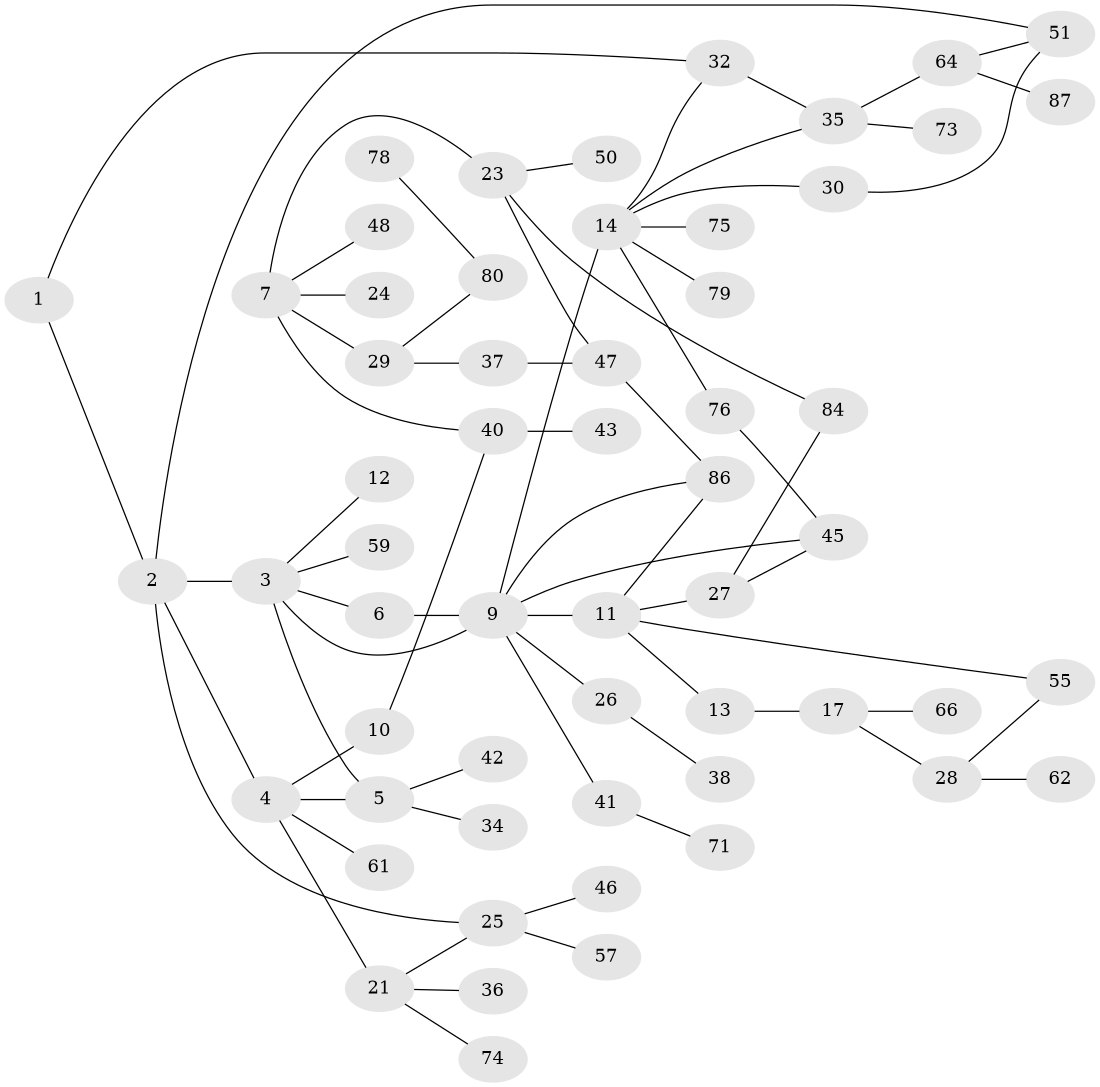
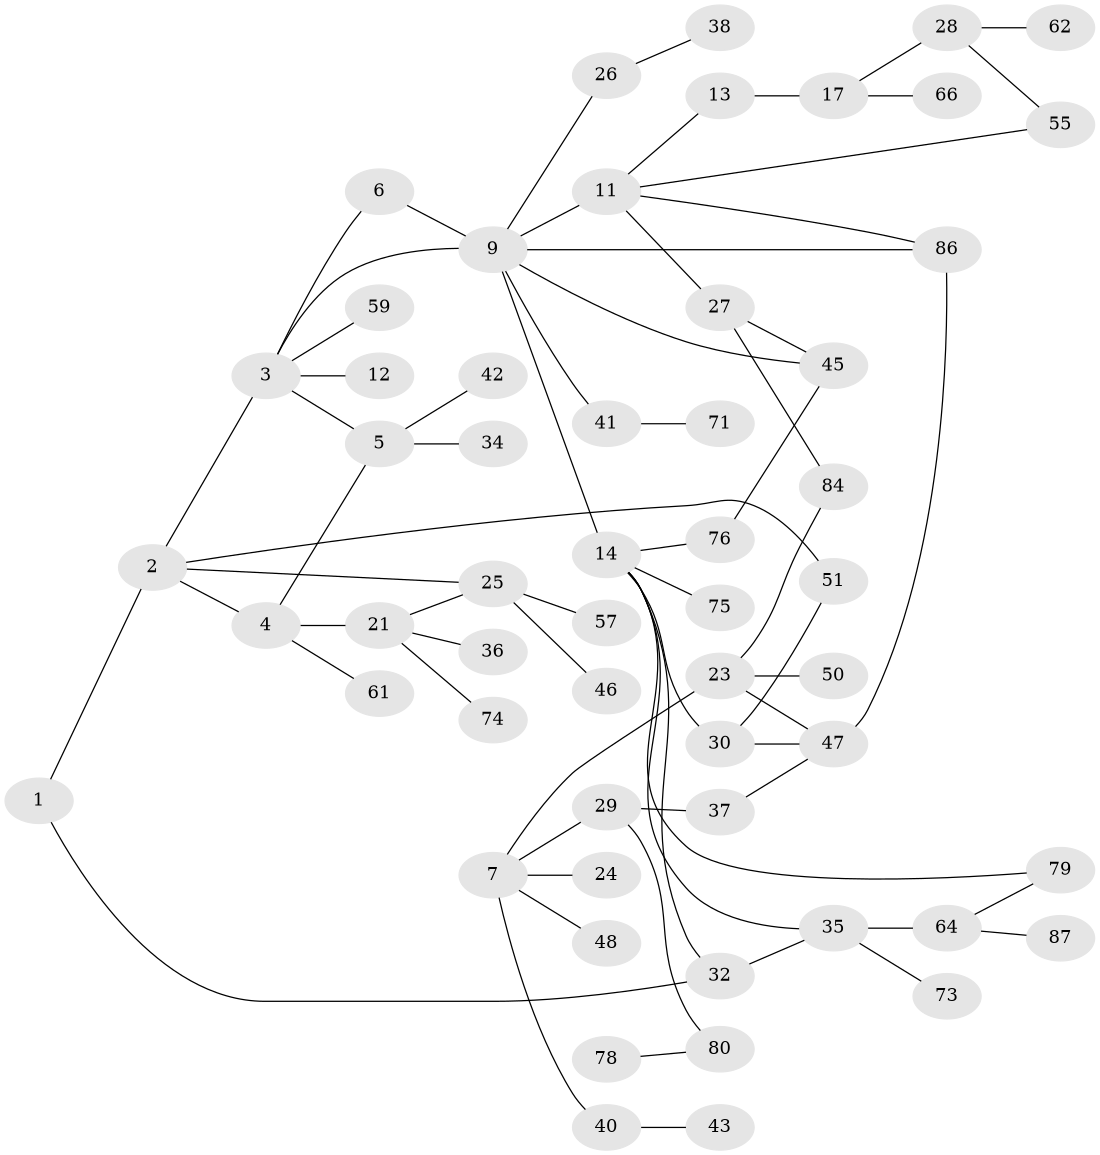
(1004, 49) -> (1004, 899)
(380, 731) -> none
none -> (777, 744)
